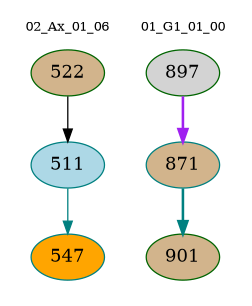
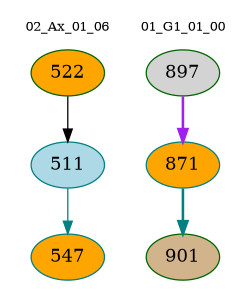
(68, 73) -> (68, 73)
(183, 165) -> (183, 165)
